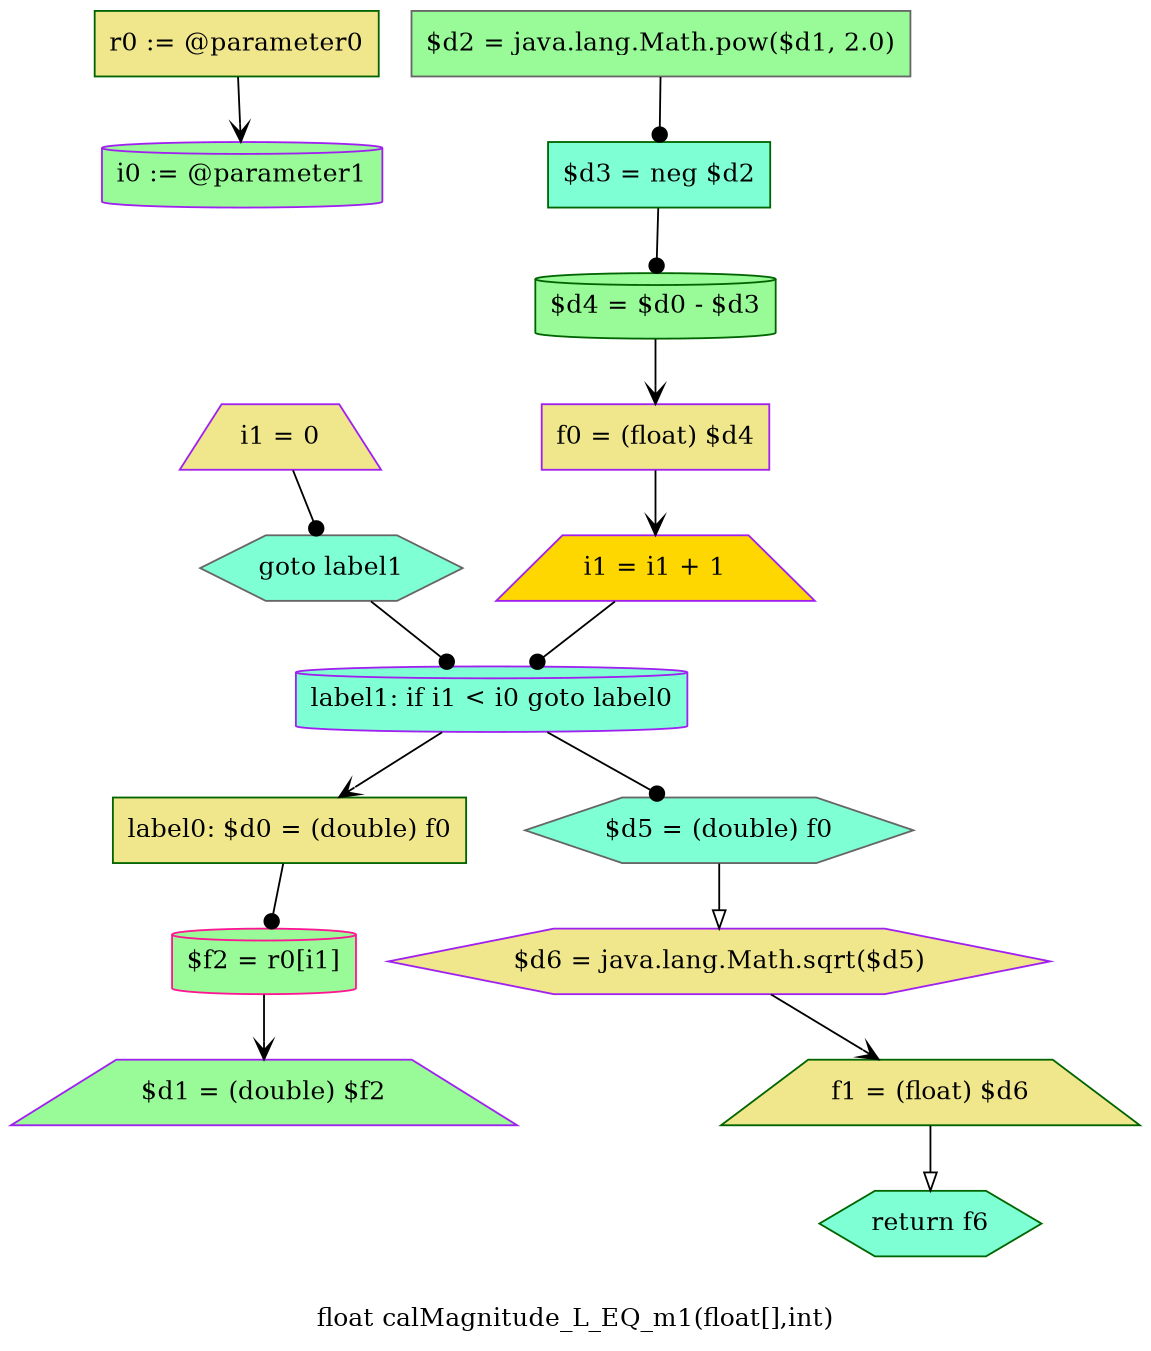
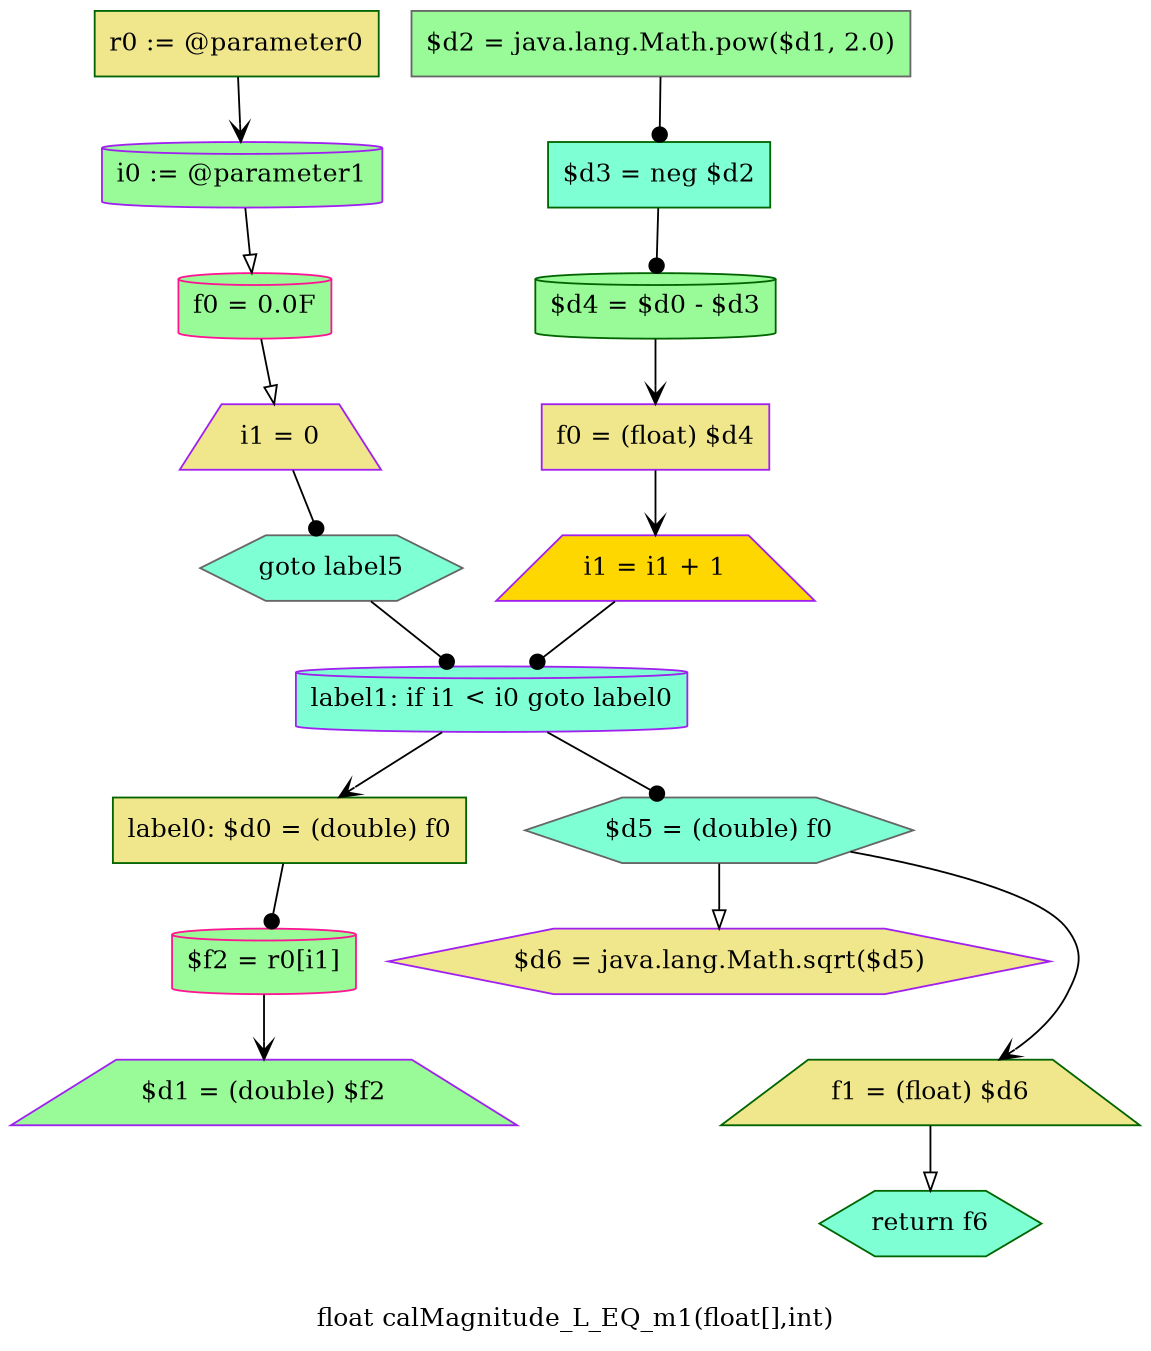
none -> (255, 306)
(331, 568) -> (331, 568)
(817, 1022) -> (1033, 903)
